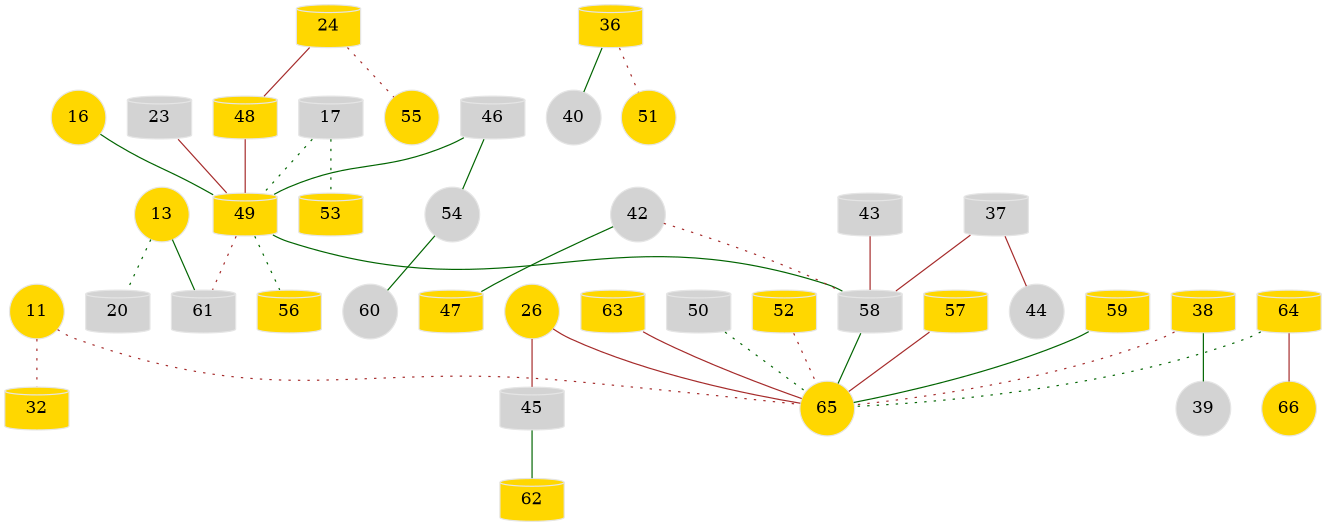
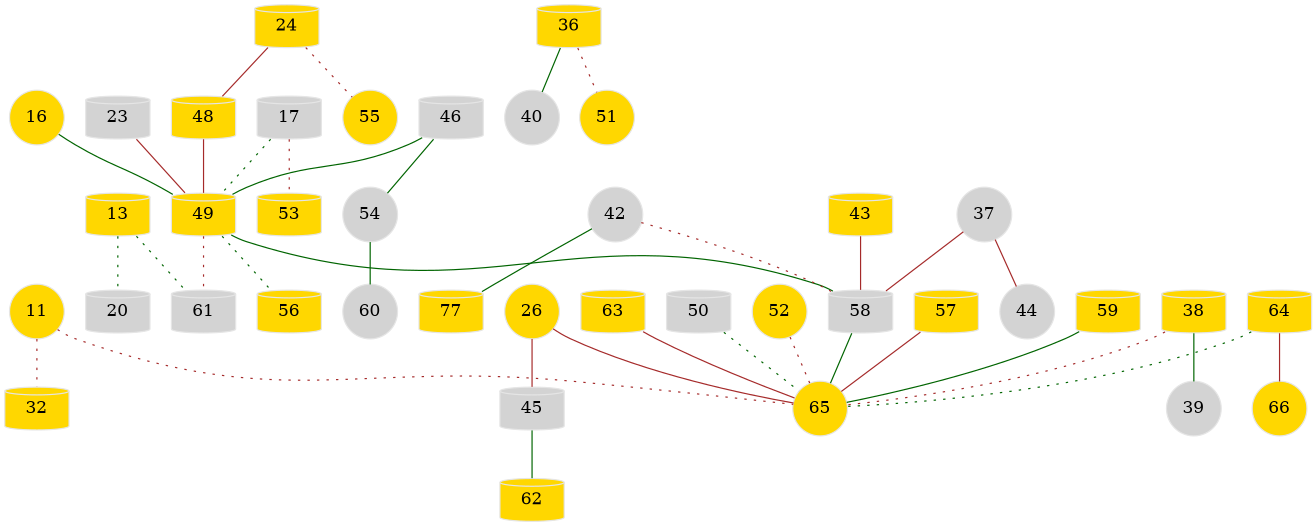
(331, 165) -> (289, 165)
(162, 215) -> (118, 215)
(870, 215) -> (861, 215)
(996, 215) -> (984, 215)
(183, 265) -> (161, 263)
(451, 312) -> (451, 312)
(784, 312) -> (780, 312)
